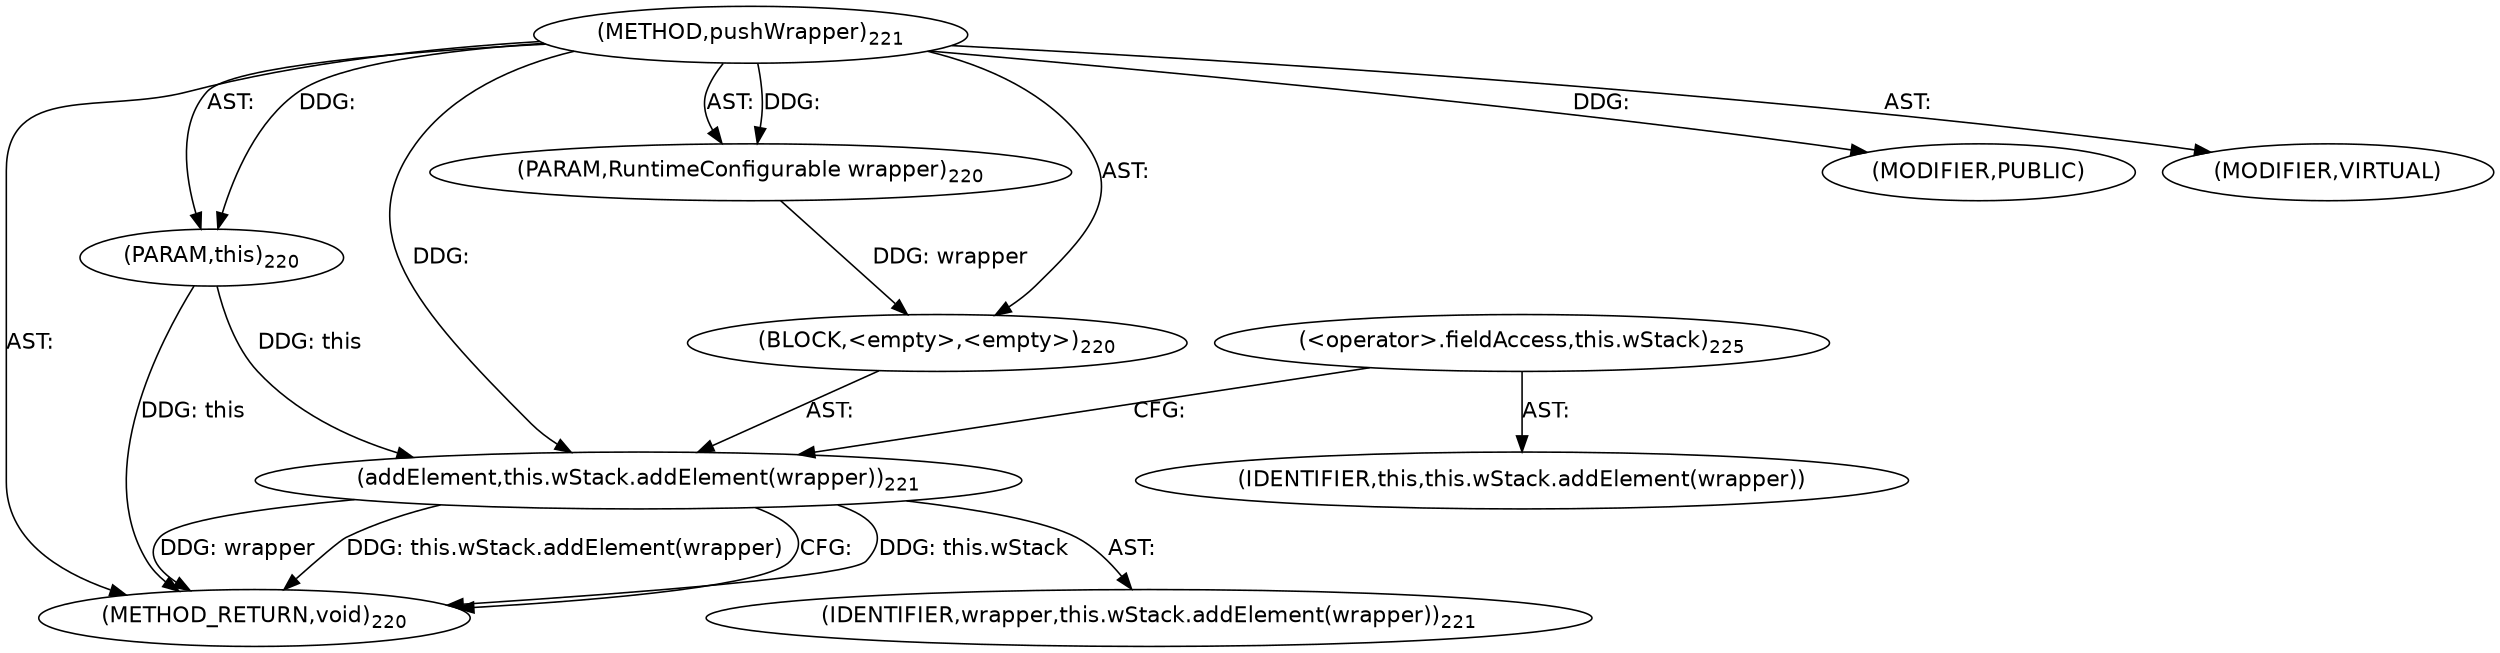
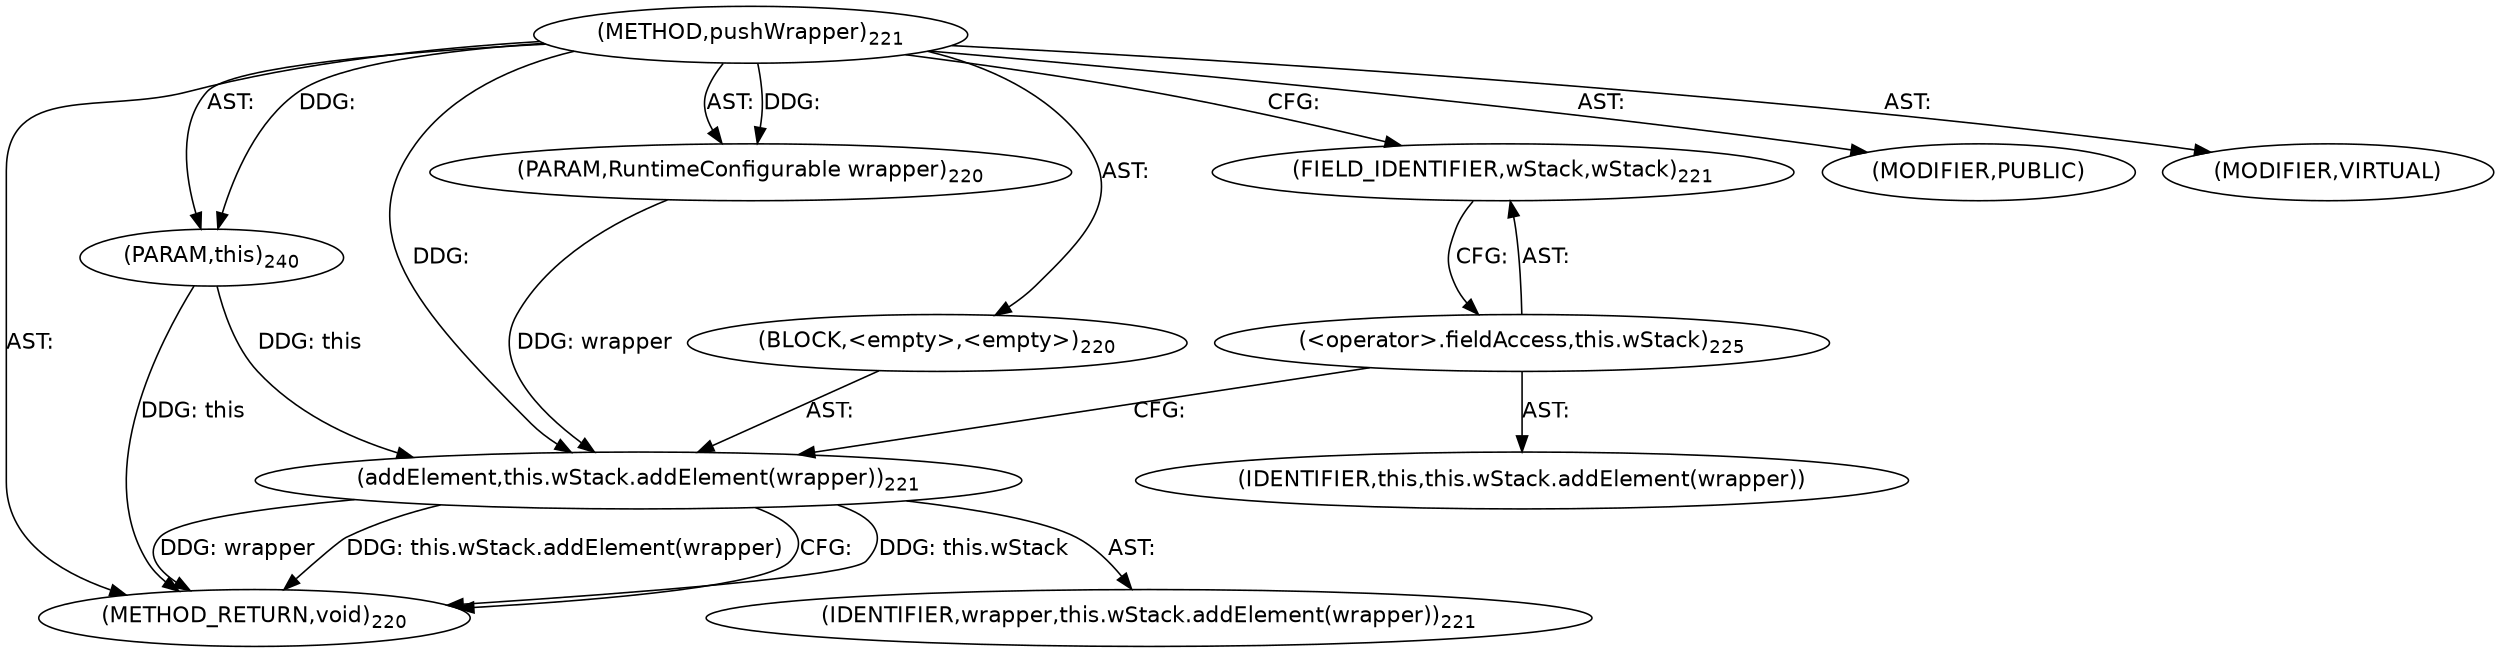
(1605, 104) -> (1605, 104)
none -> (1503, 172)
(838, 252) -> (527, 300)
(282, 255) -> (282, 255)
